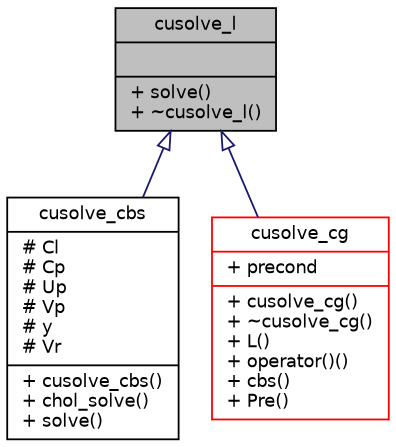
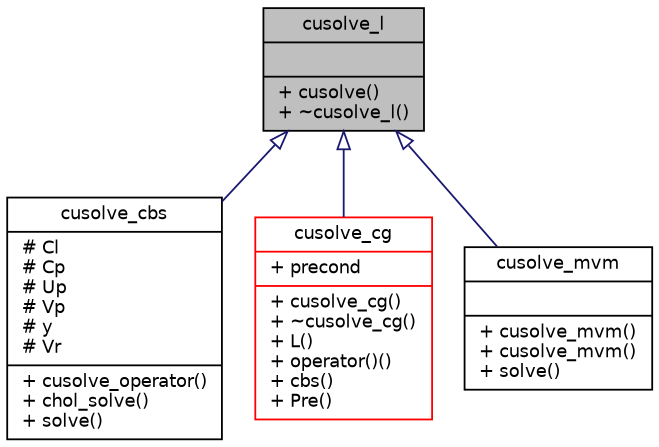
(171, 93) -> (329, 93)
none -> (558, 318)
(93, 382) -> (115, 382)
